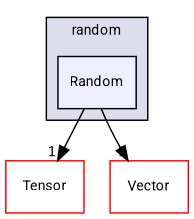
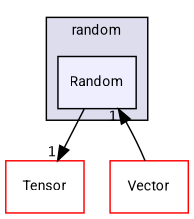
(111, 130) -> (136, 141)
